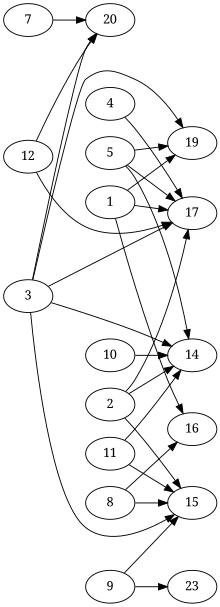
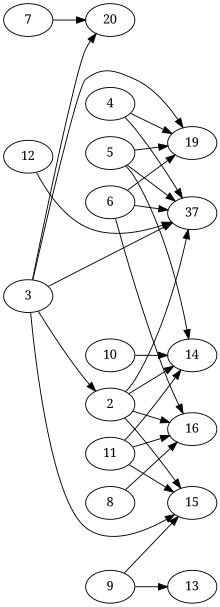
(62, 90) -> none
none -> (147, 121)
(110, 202) -> (110, 202)
(192, 213) -> (192, 213)
(108, 321) -> (62, 349)
none -> (152, 417)
none -> (152, 441)
(147, 503) -> none
(192, 587) -> (192, 587)
